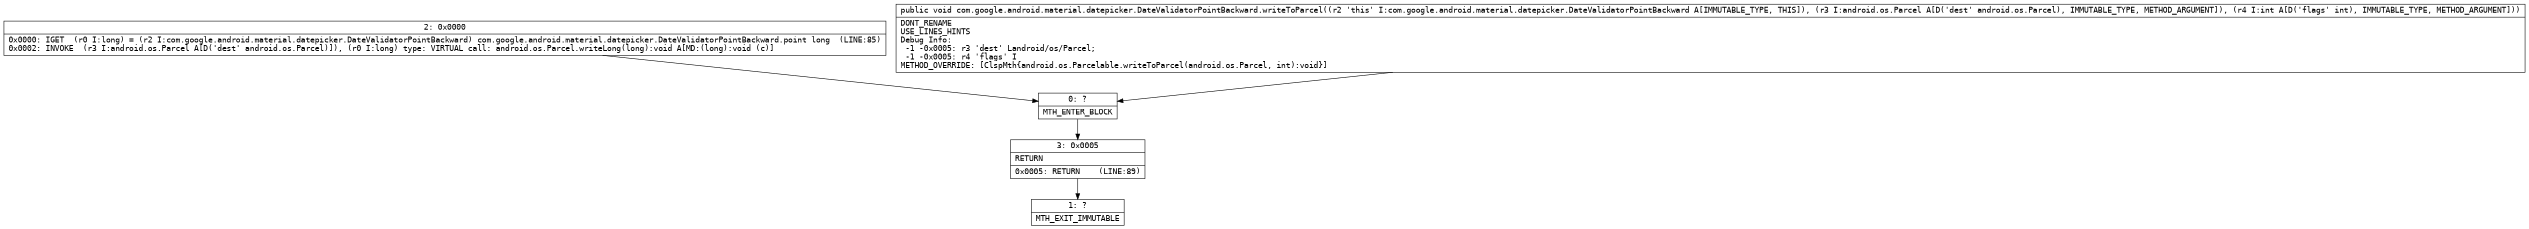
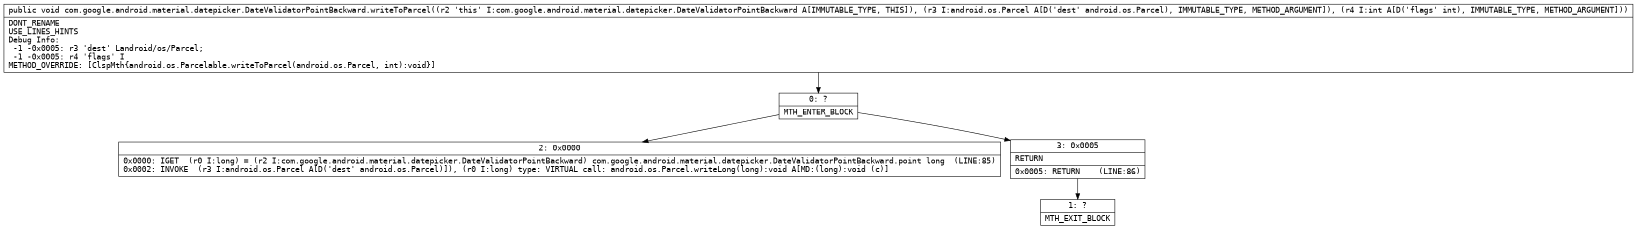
(818, 78) -> (714, 128)
(1078, 172) -> (1078, 172)
(1078, 219) -> (1078, 219)
